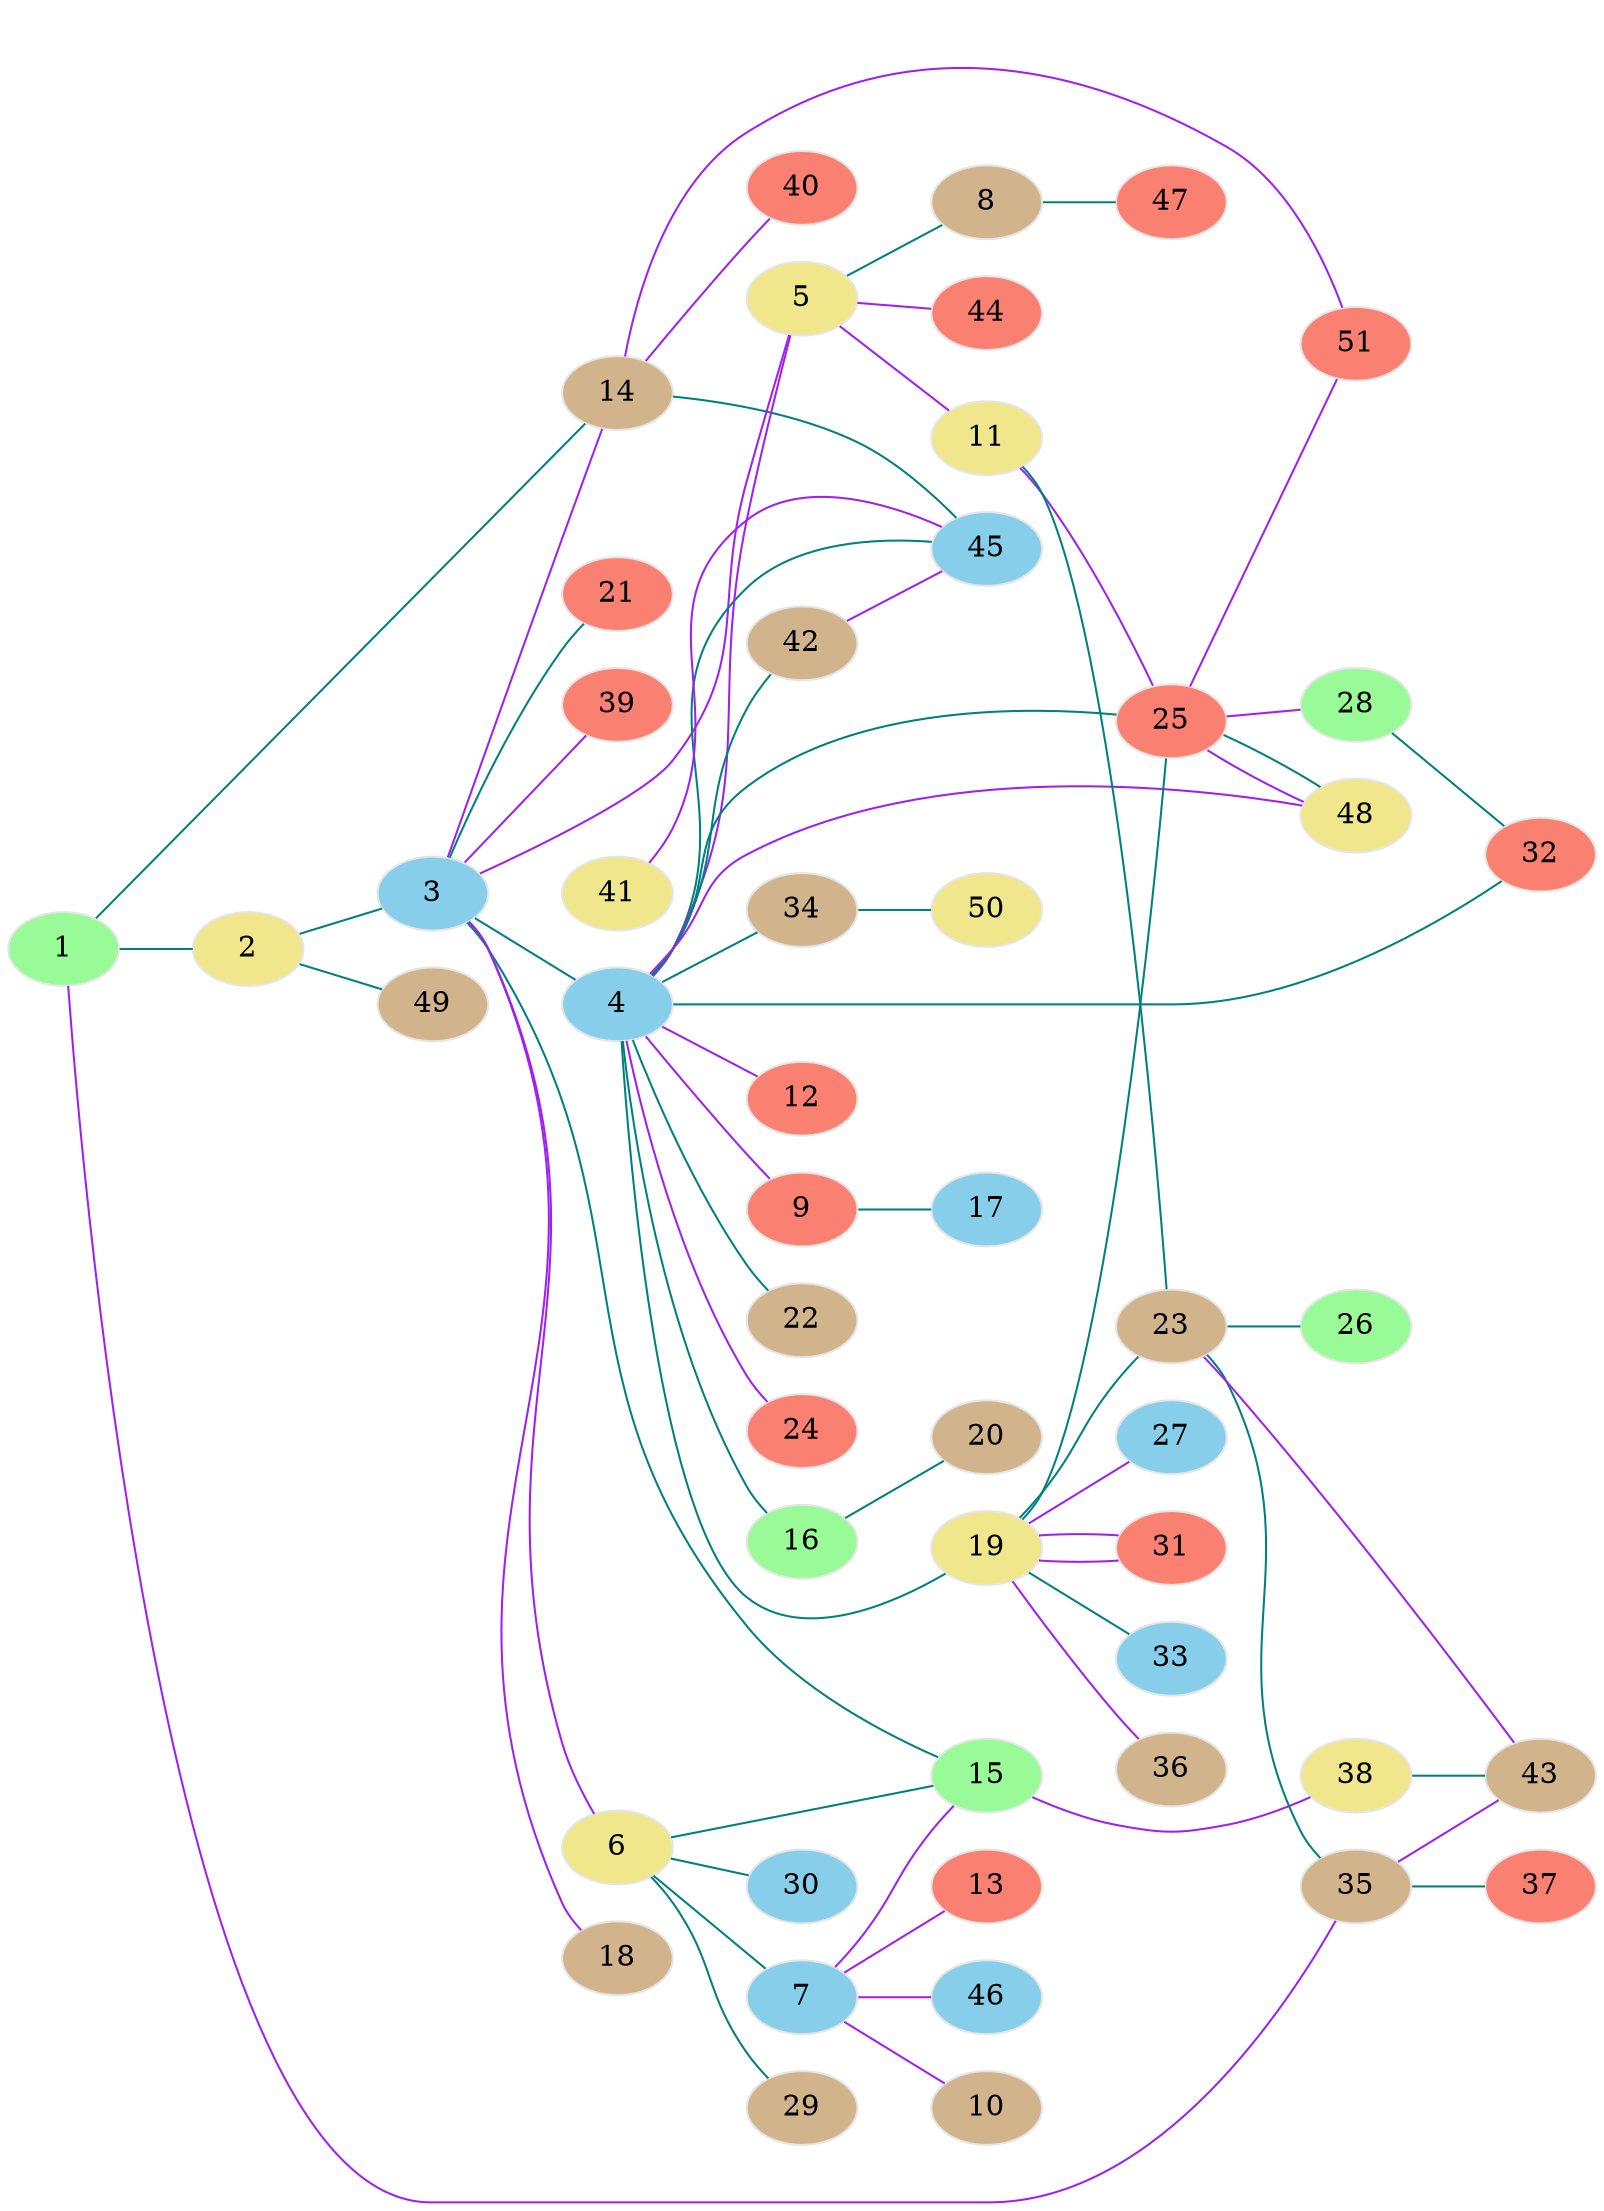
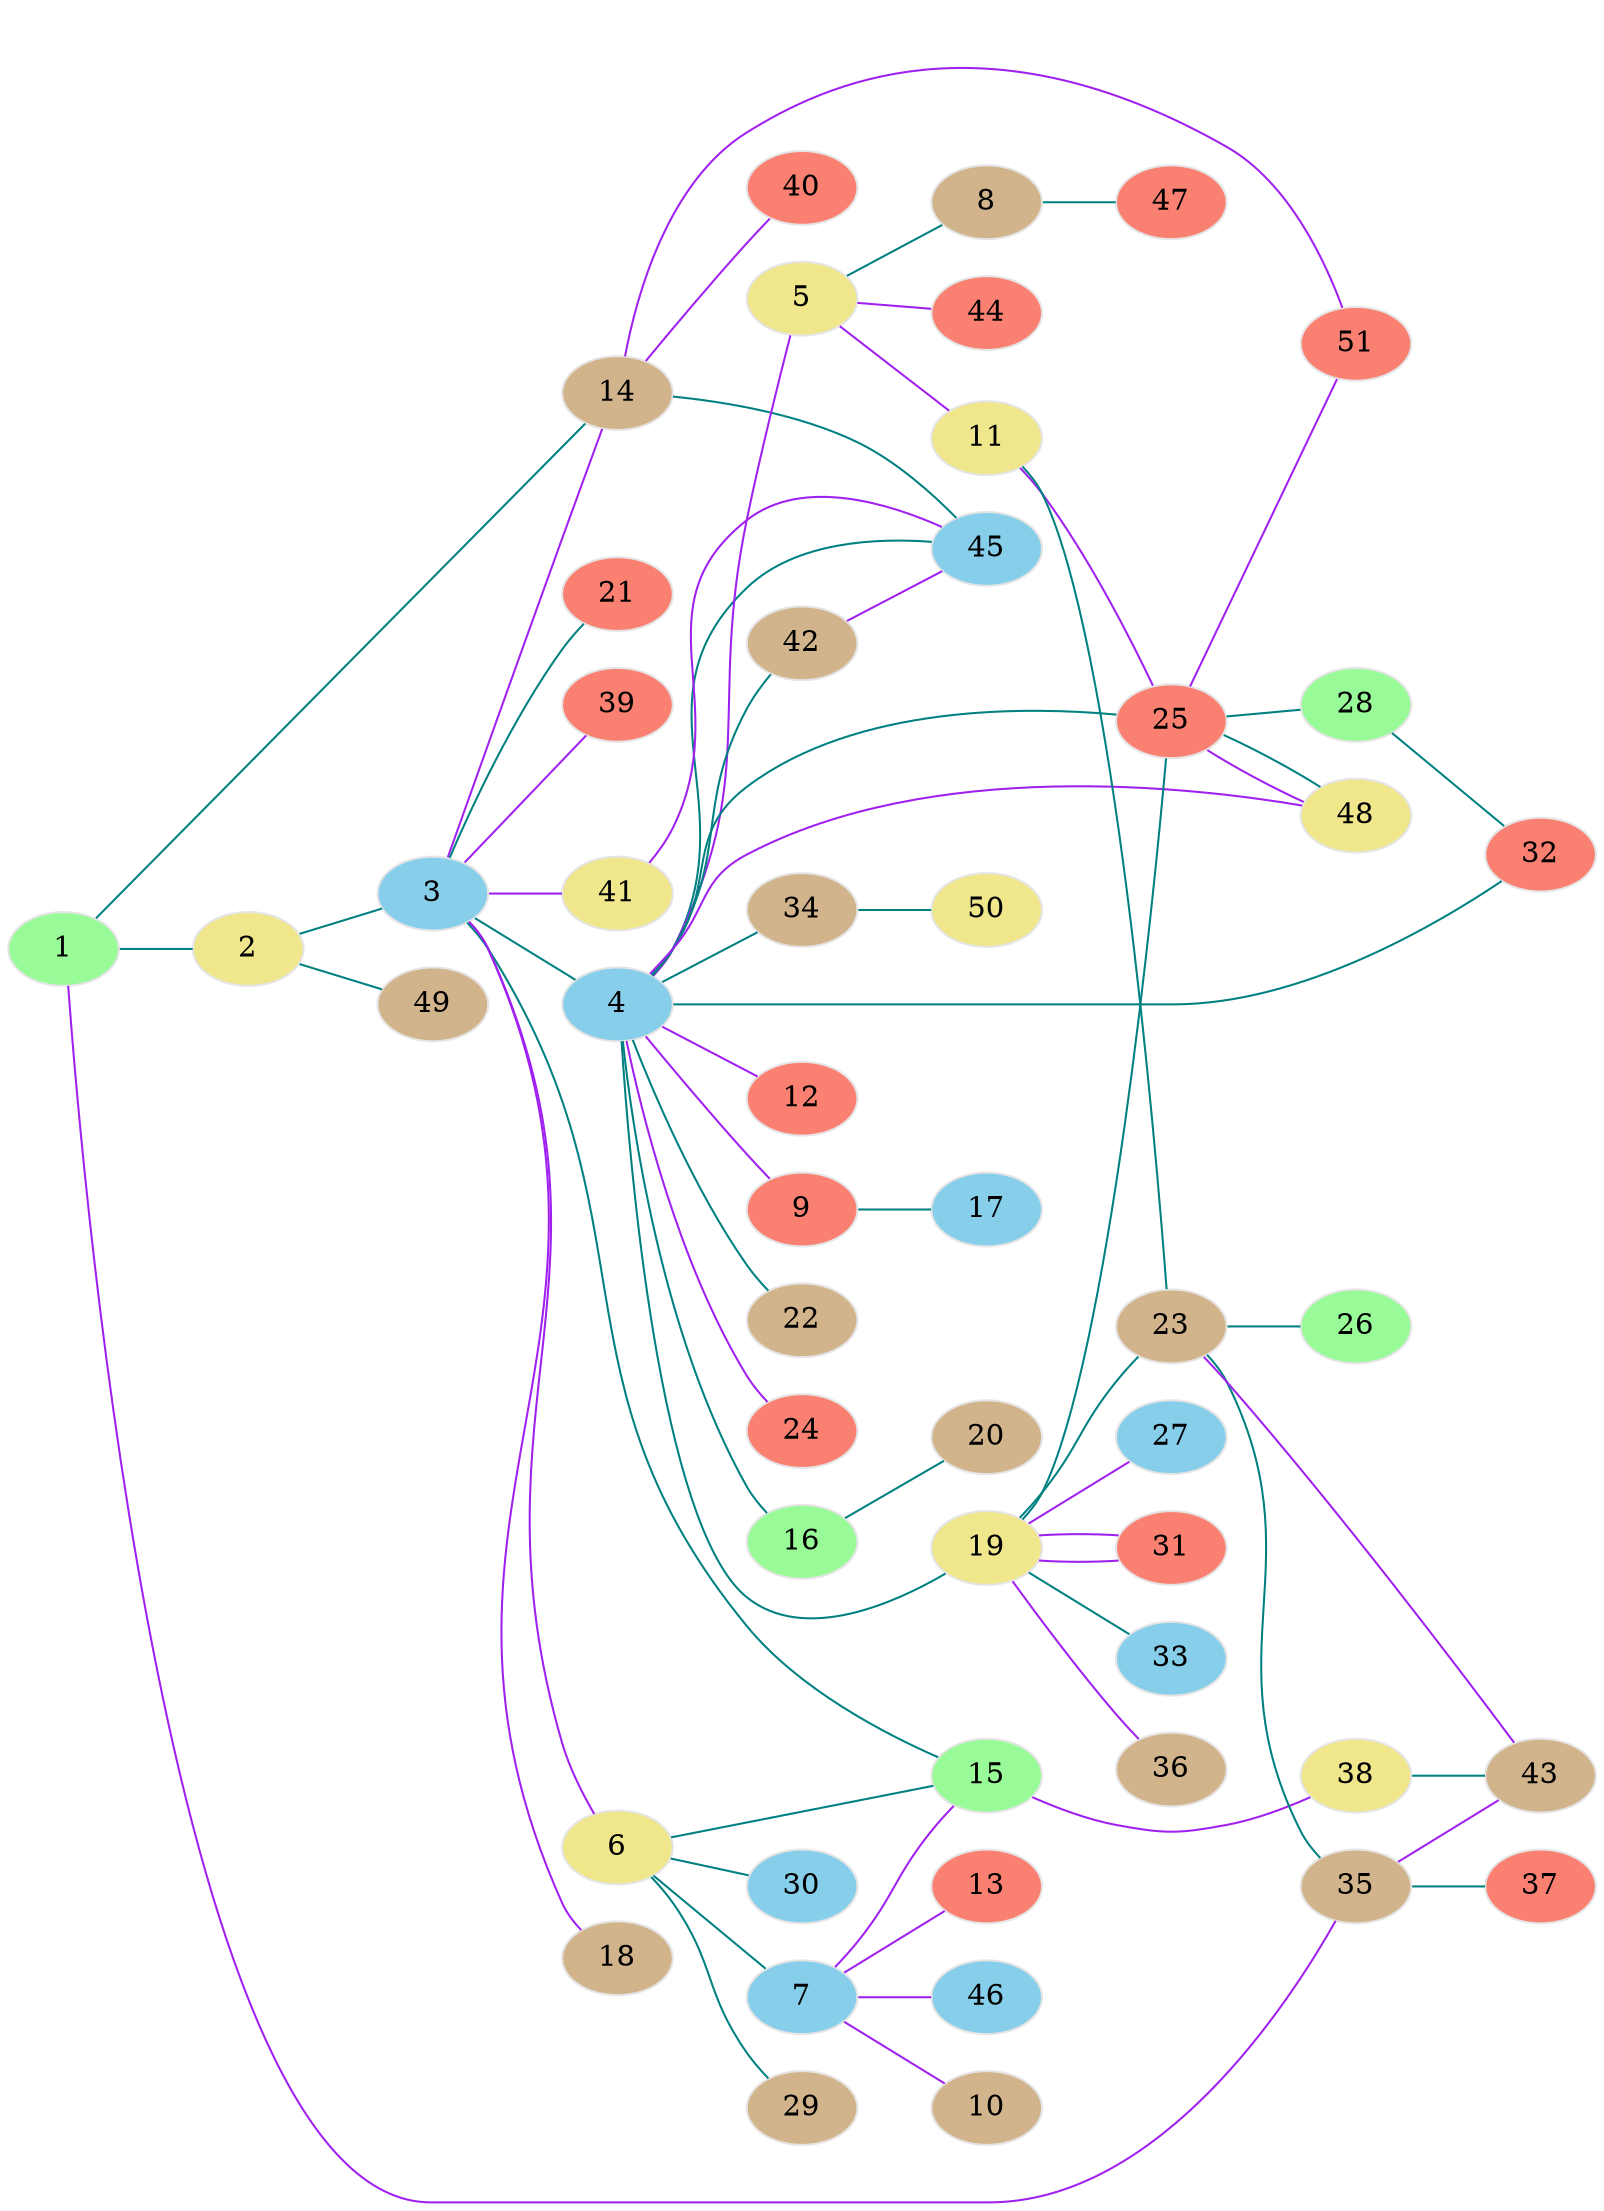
(716, 678) -> (525, 894)
(1264, 713) -> (1264, 713)
